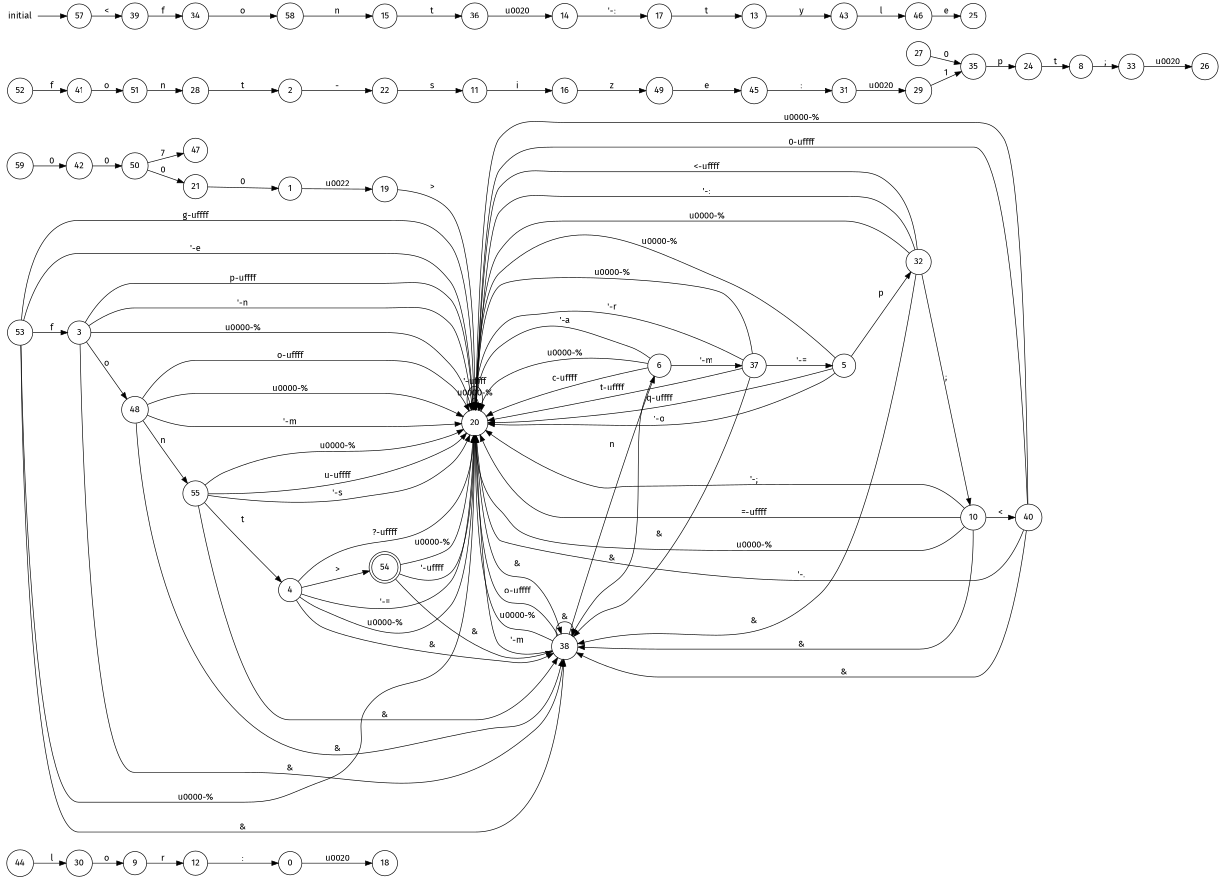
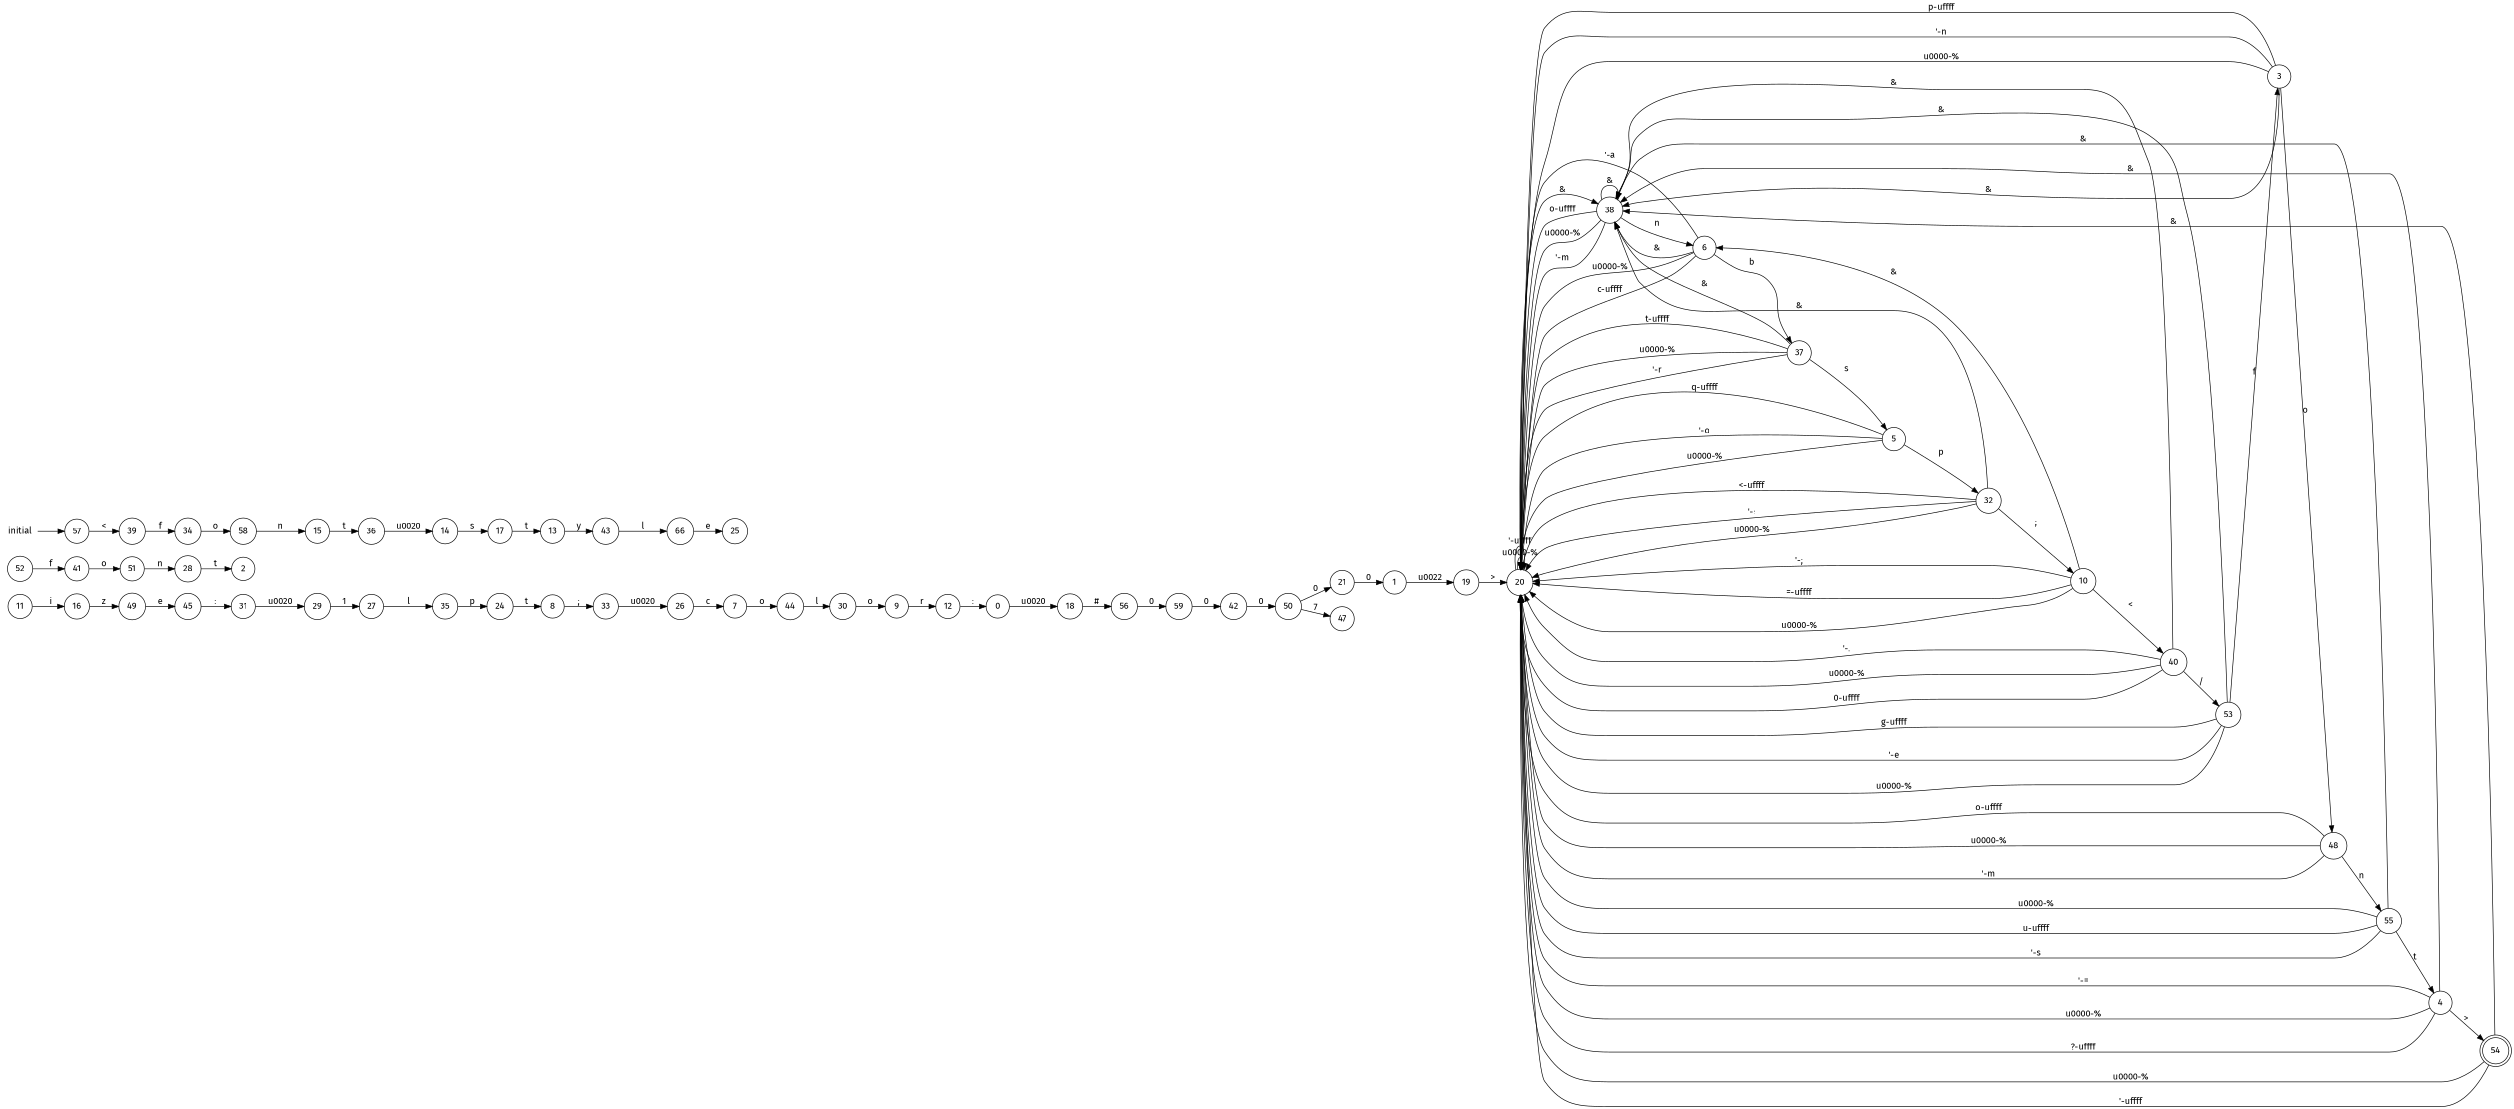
(612, 11) -> (472, 526)
(919, 16) -> (680, 531)
(946, 55) -> (408, 602)
(943, 80) -> (342, 606)
(385, 91) -> none
(707, 361) -> (1752, 262)
(801, 361) -> (1847, 369)
none -> (735, 606)
none -> (1124, 606)
(824, 649) -> (1964, 335)
none -> (2199, 686)
(261, 731) -> none
